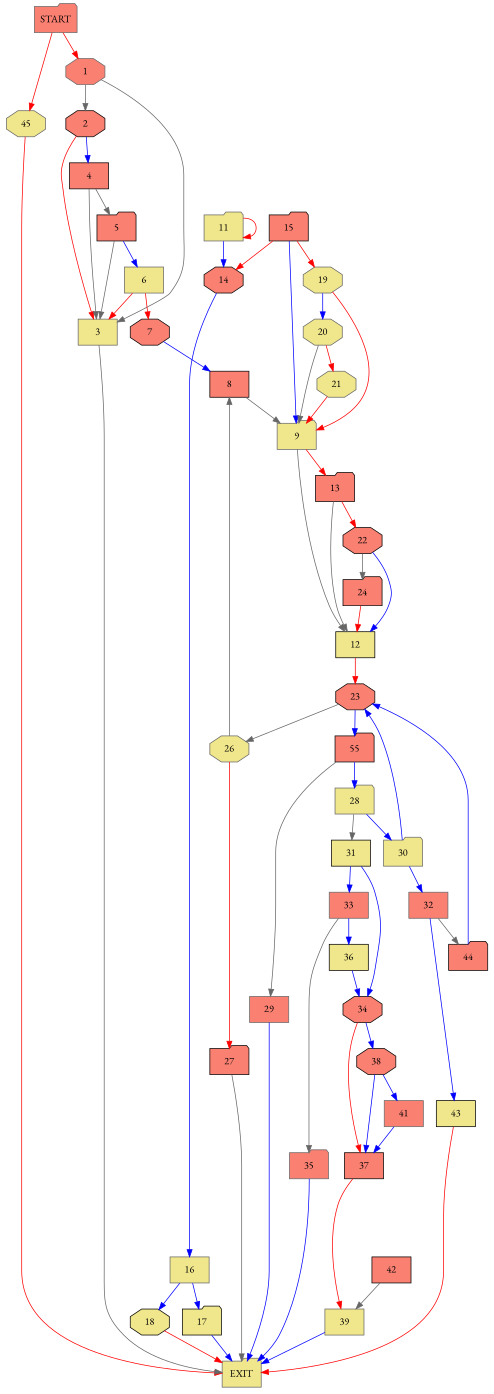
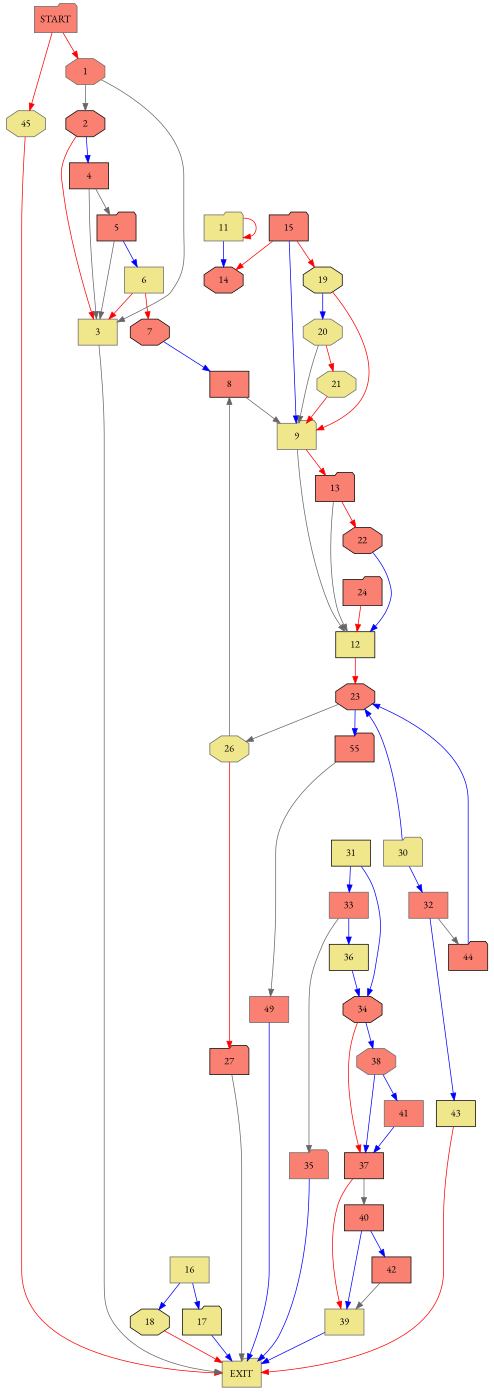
(323, 280) -> (323, 280)
(363, 563) -> none
(190, 769) -> none
(355, 801) -> none
(269, 1009) -> (269, 1009)
(376, 1062) -> (376, 1062)
none -> (364, 1218)
